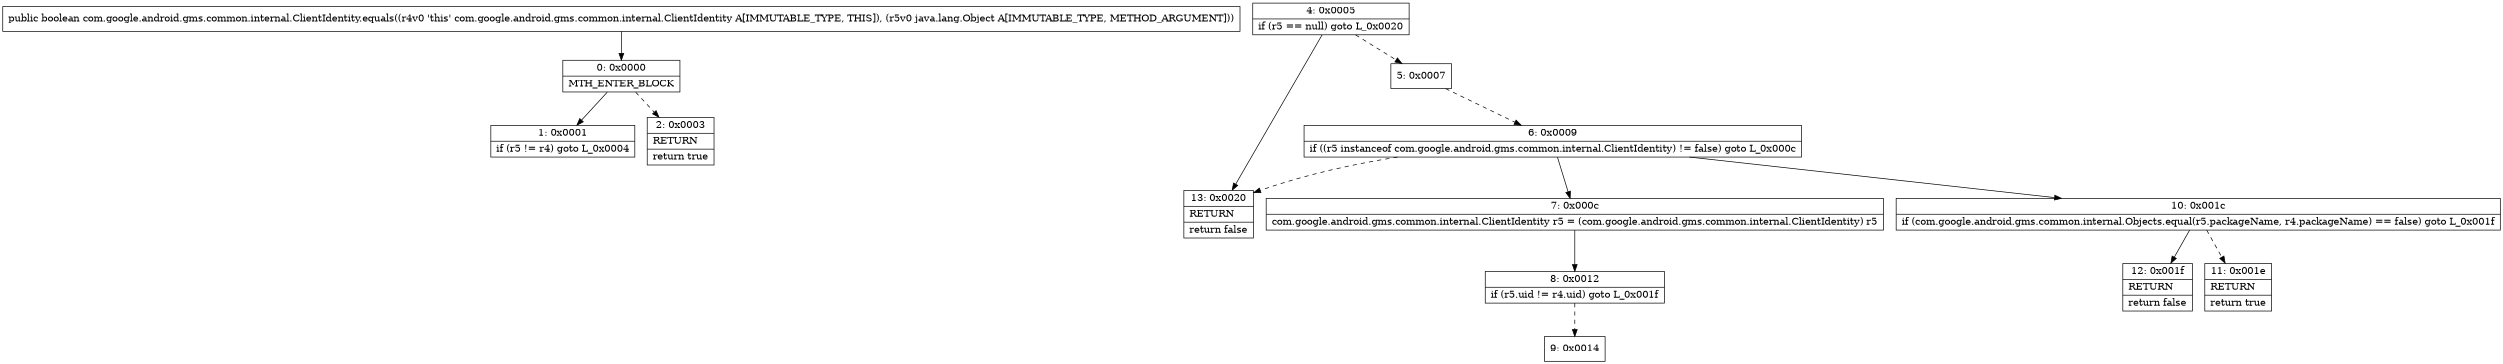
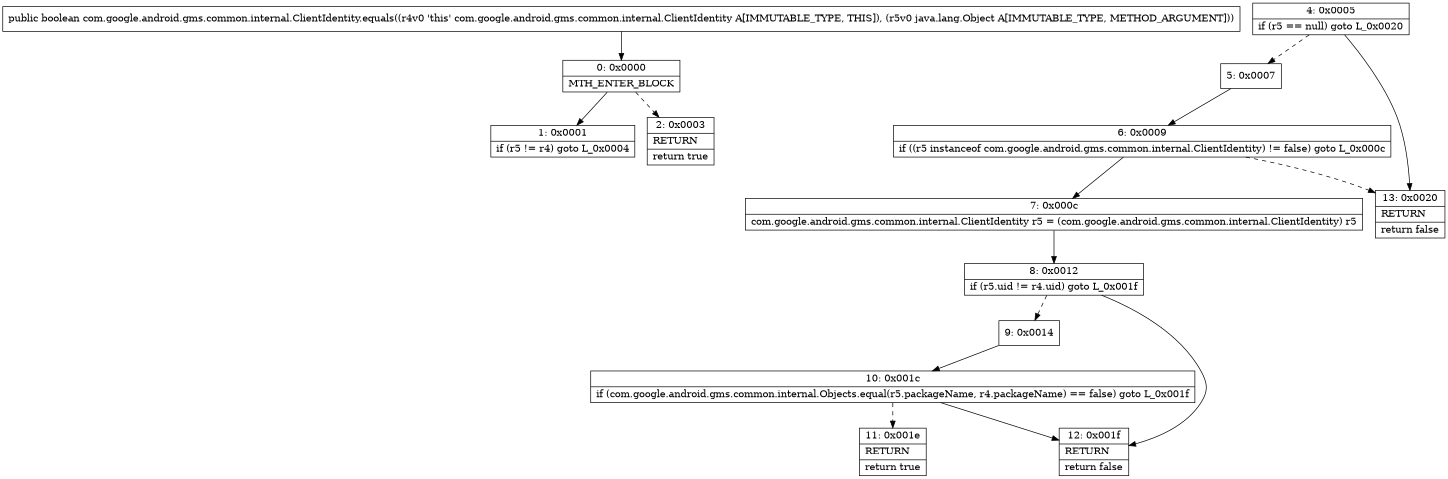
(1480, 105) -> (1203, 105)
(1872, 177) -> (969, 357)
none -> (1197, 365)
